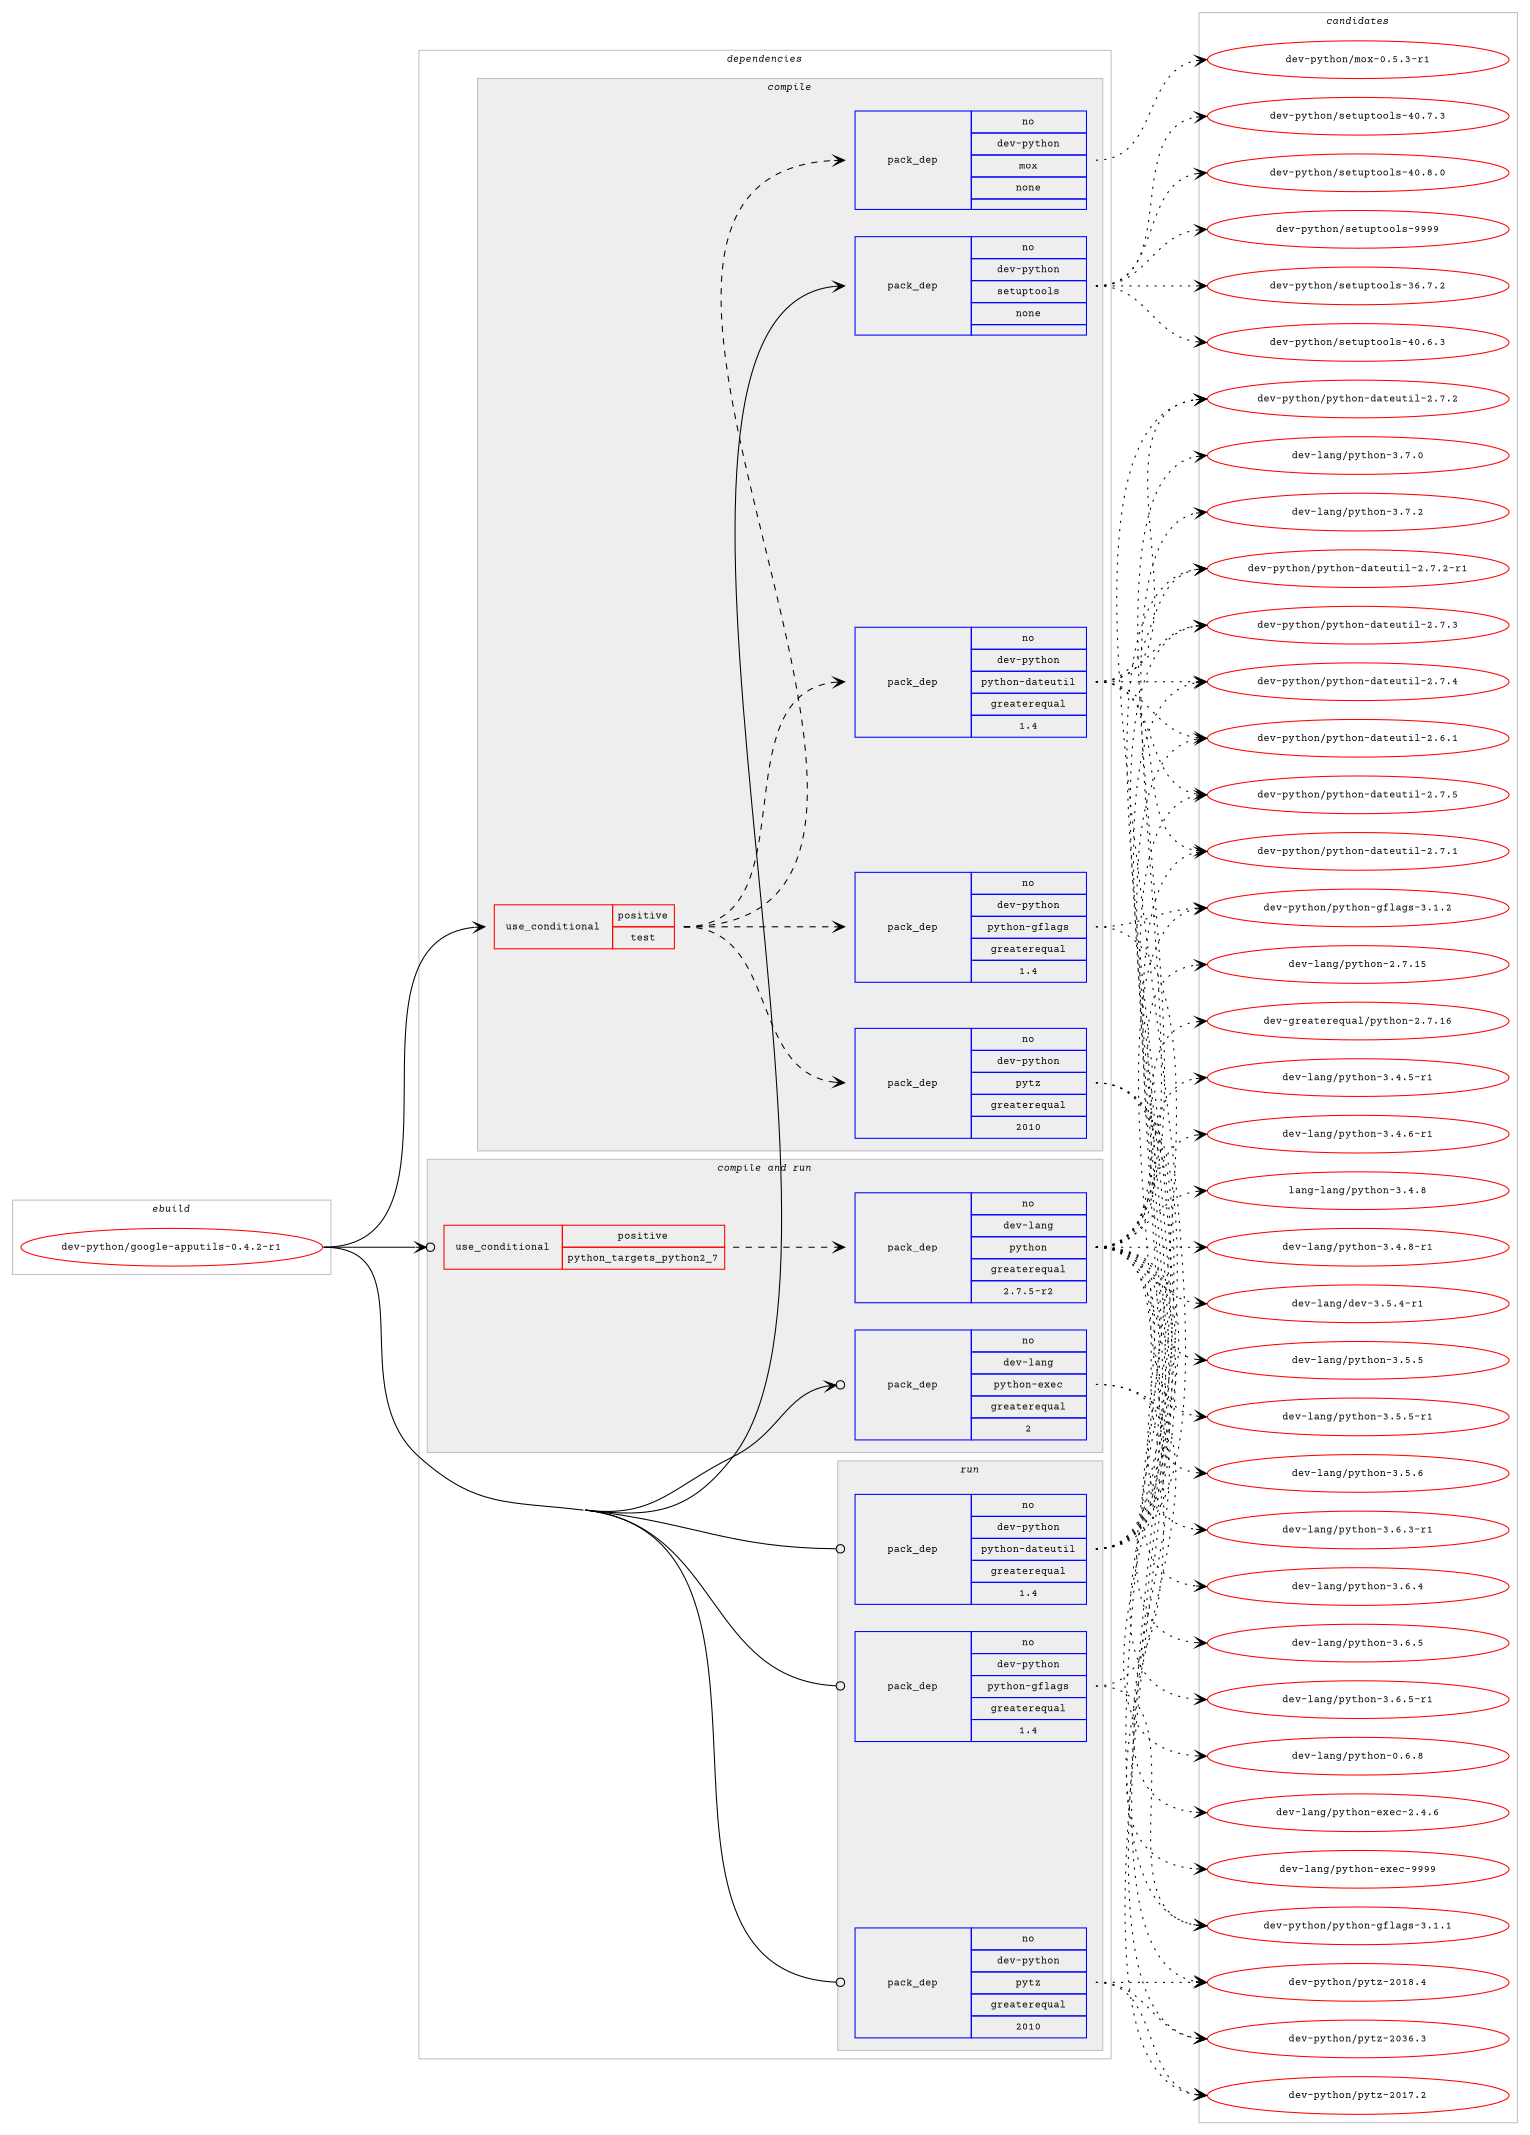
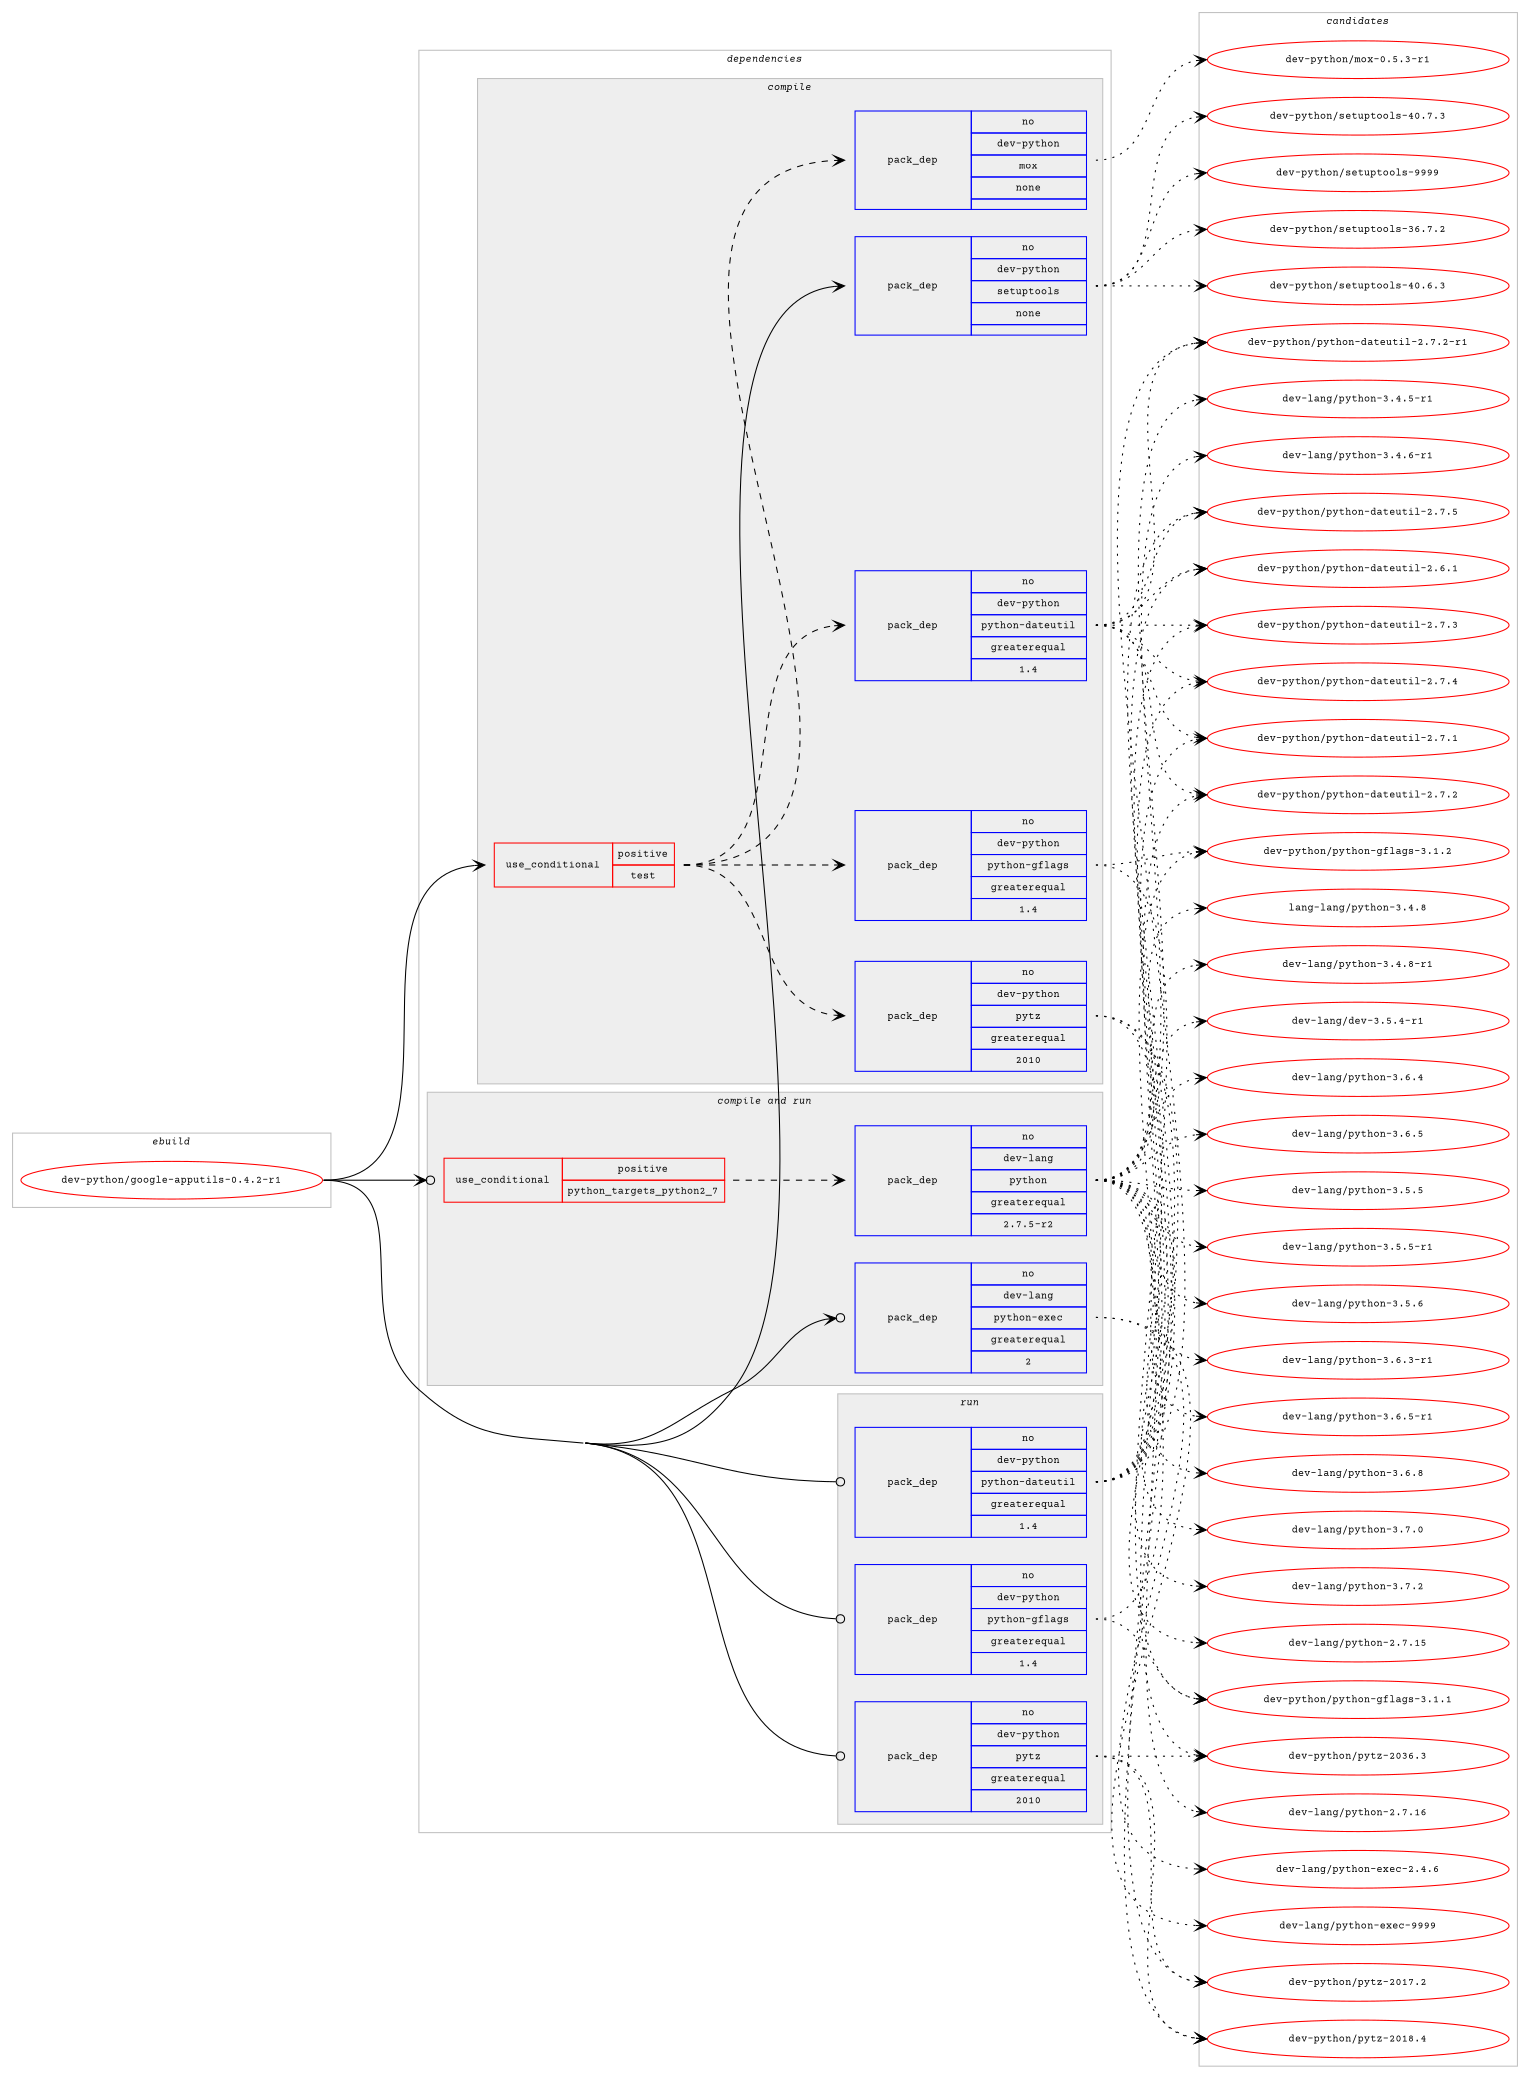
(1358, 173) -> none
(1358, 1021) -> (1358, 1813)
(1358, 1756) -> (1358, 1473)
